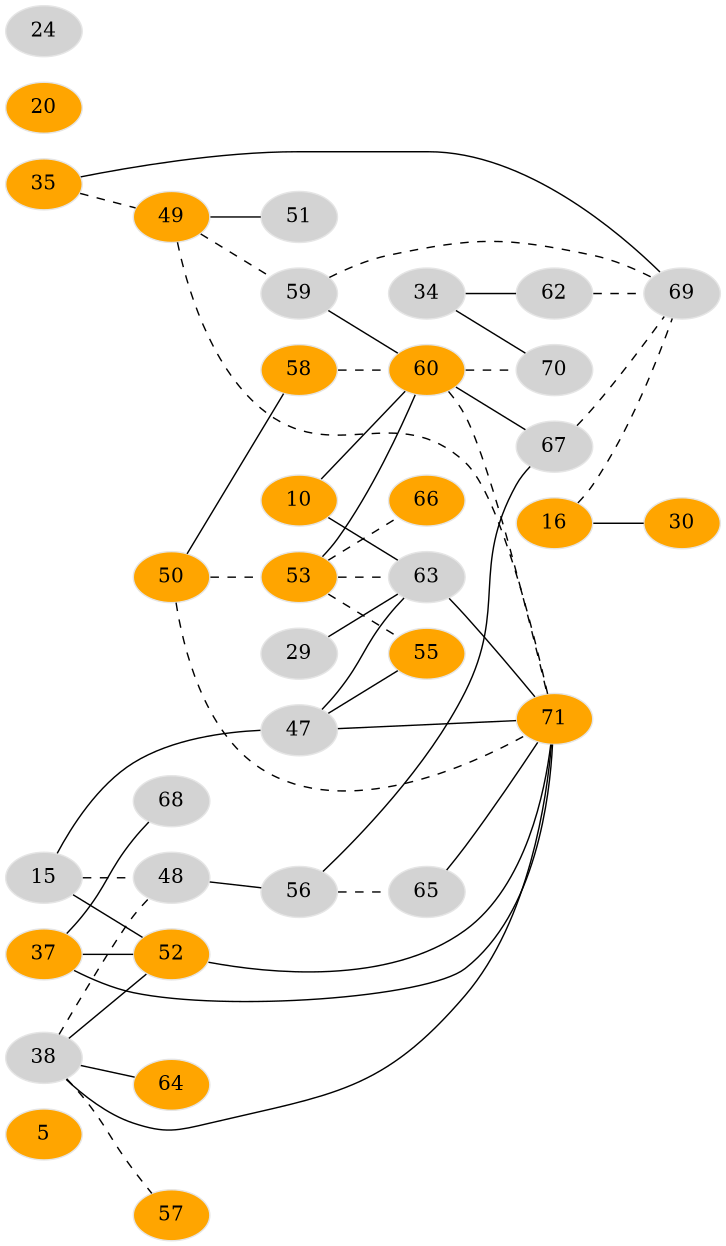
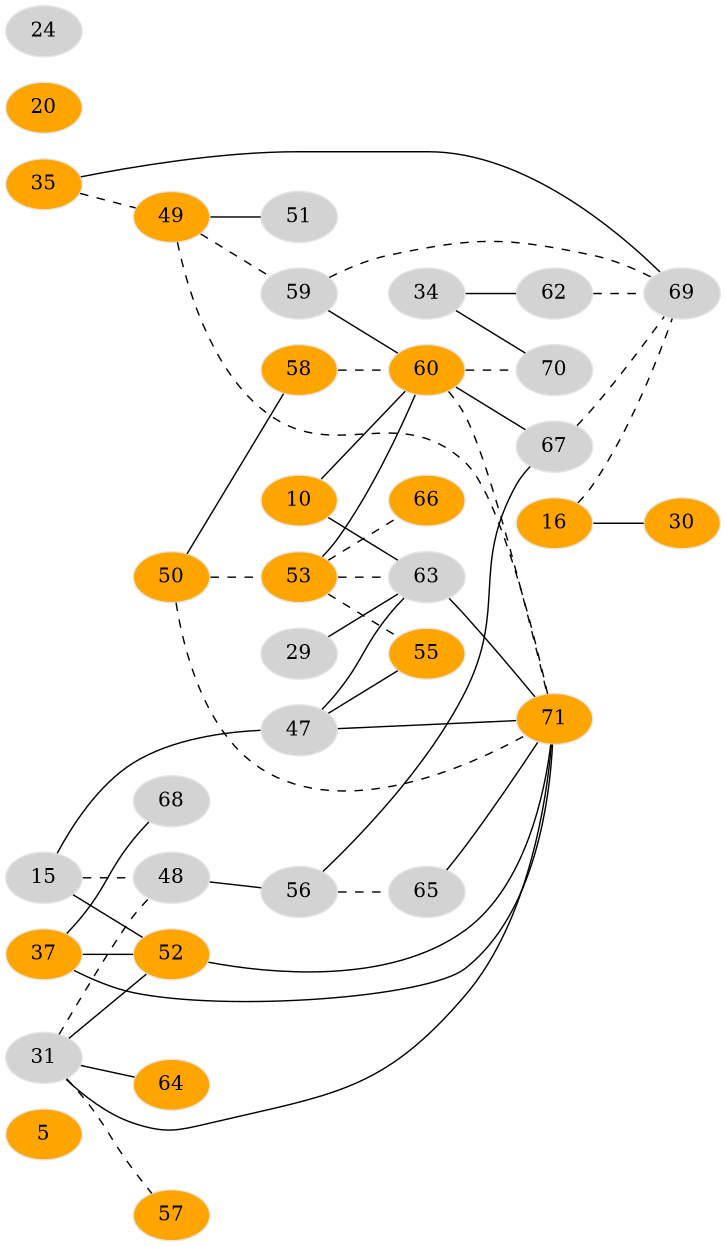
(44, 1058) -> (44, 1058)
